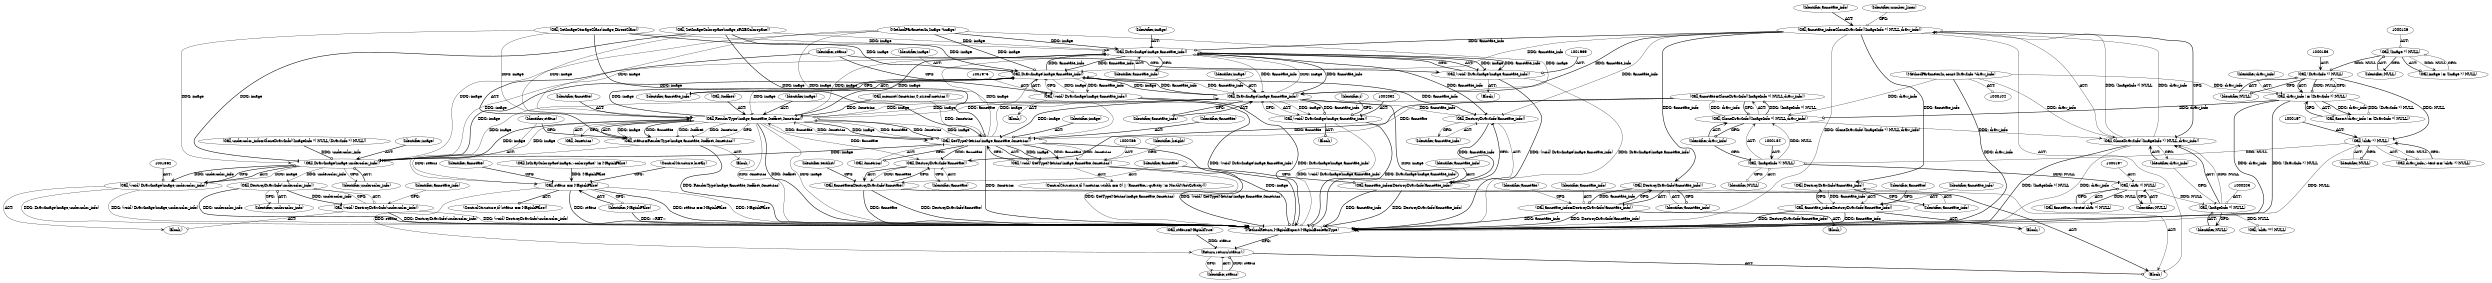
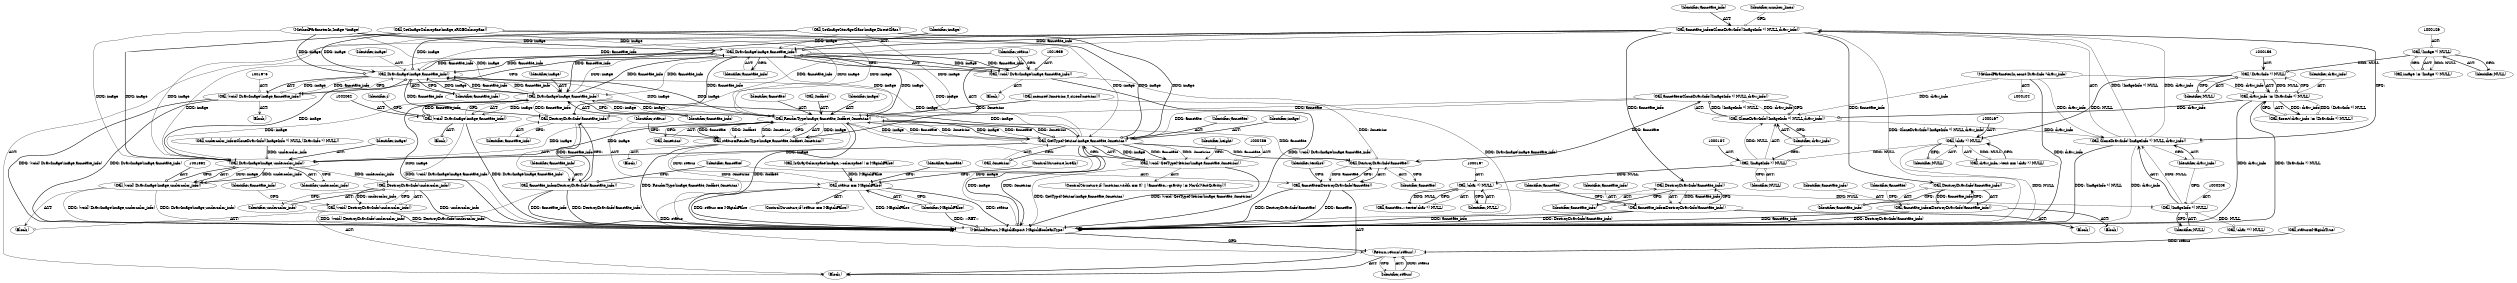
(952, 127) -> (1251, 103)
